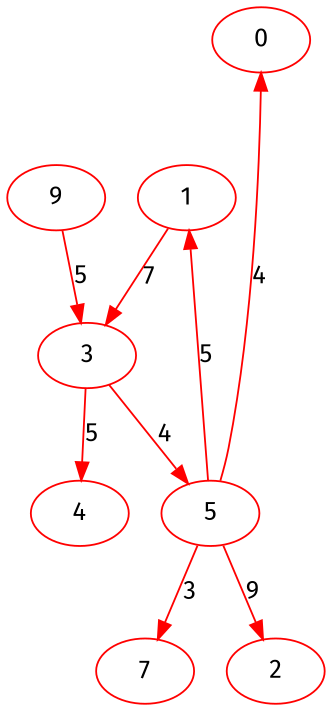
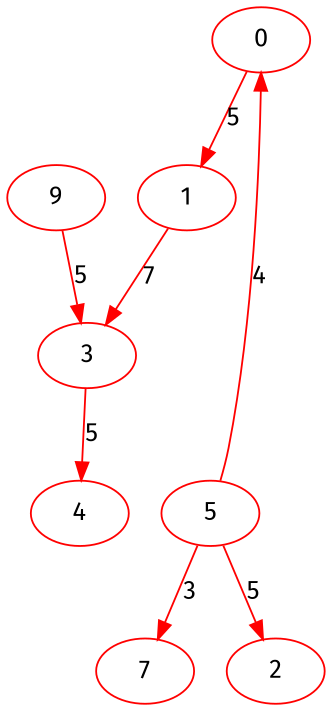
(199, 365) -> (228, 111)
(143, 427) -> none
(253, 592) -> (253, 592)
